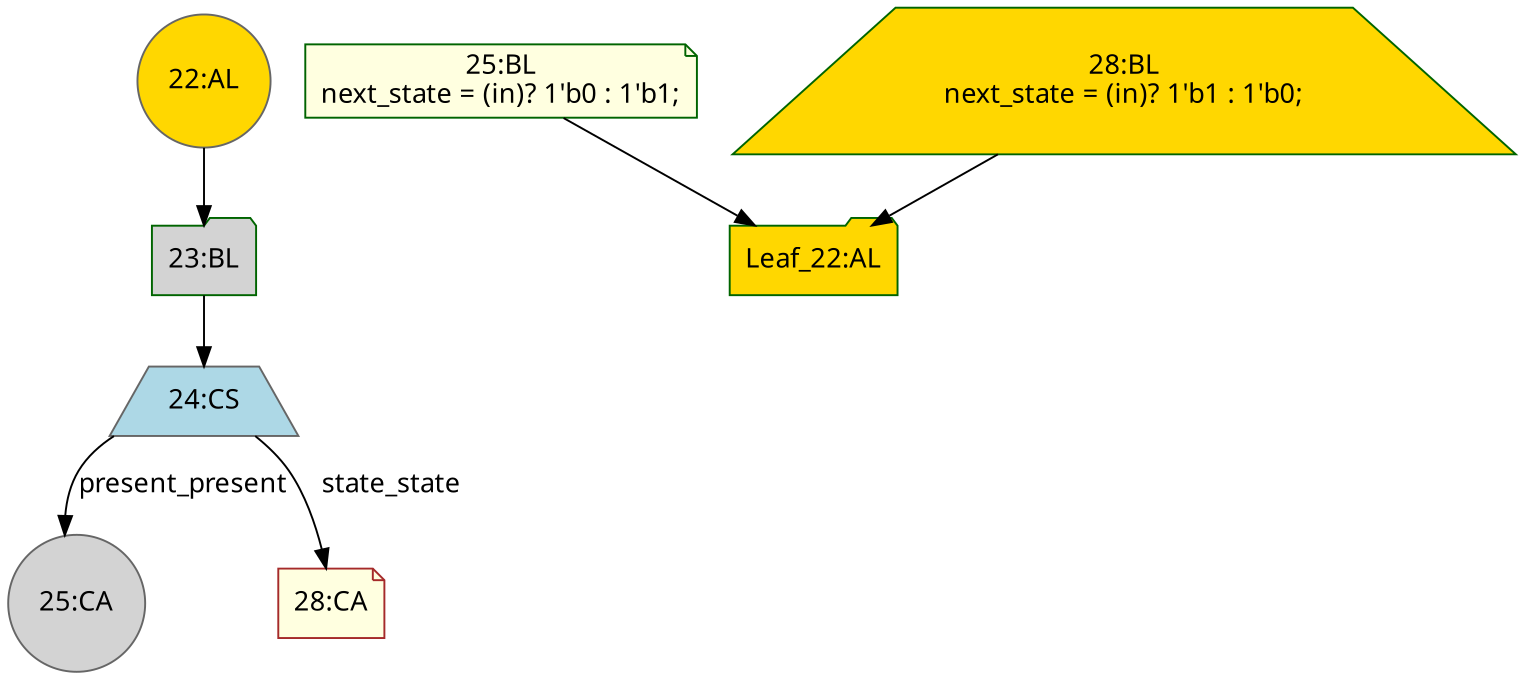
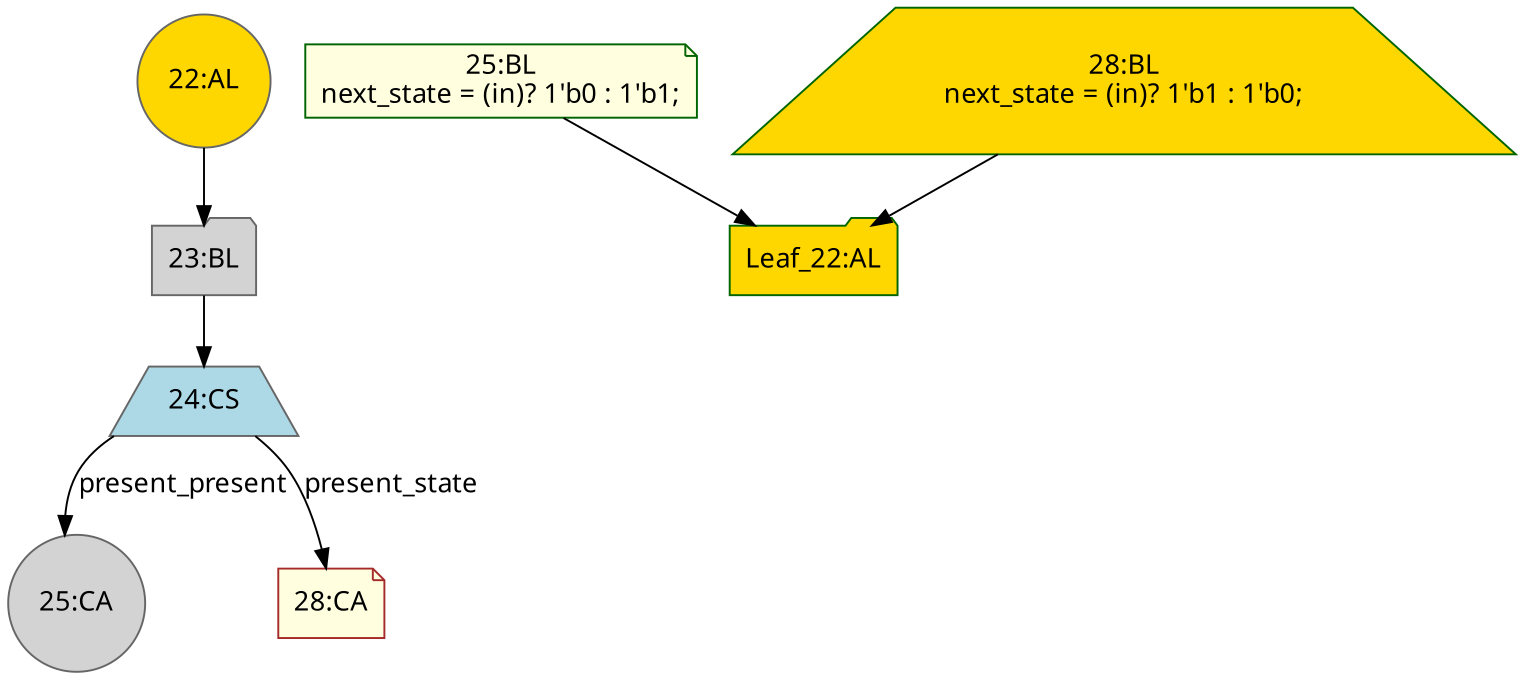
(204, 260) -> (204, 260)
(392, 485) -> (392, 485)
